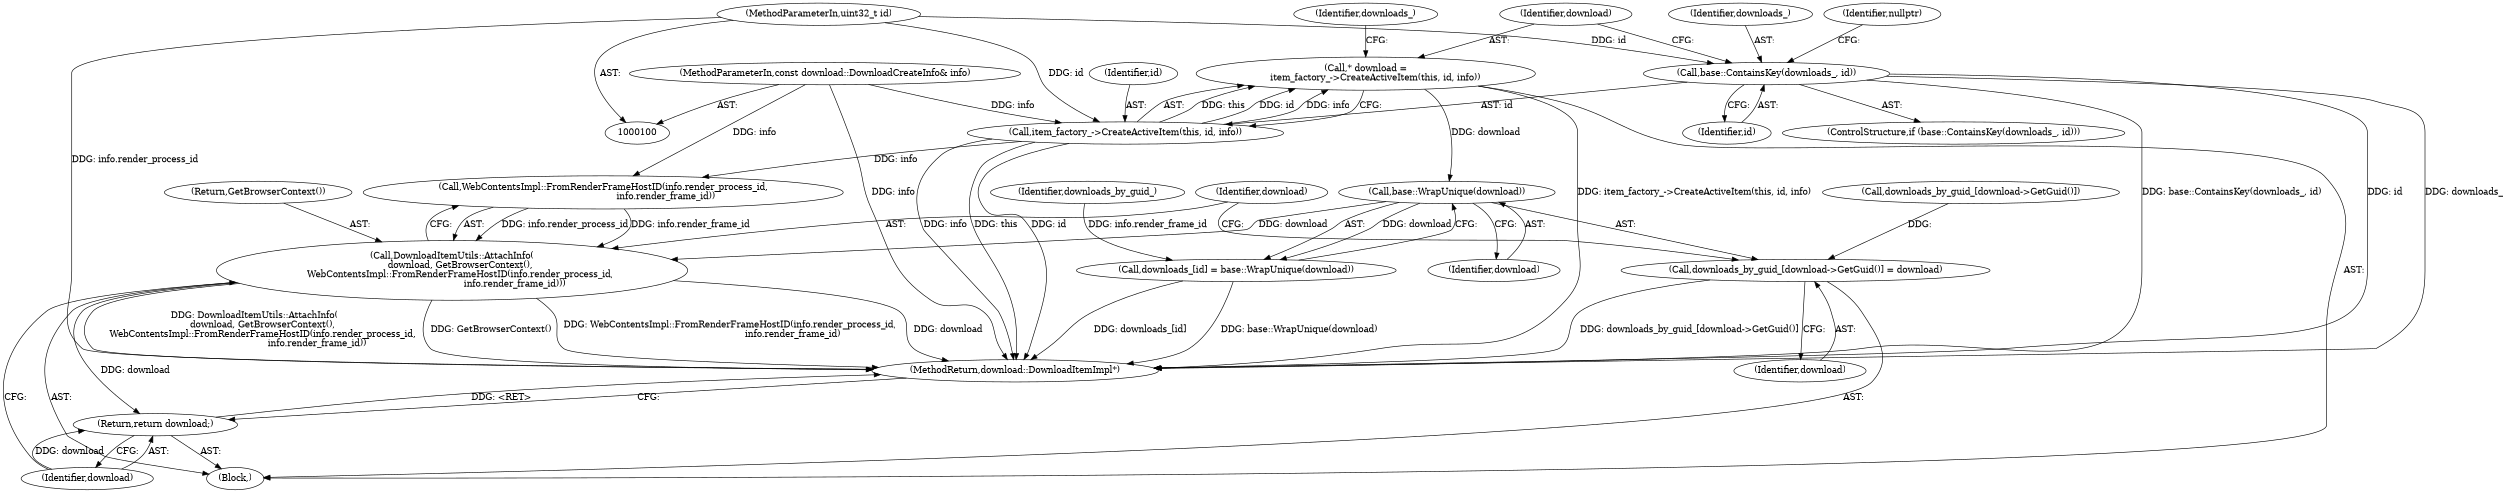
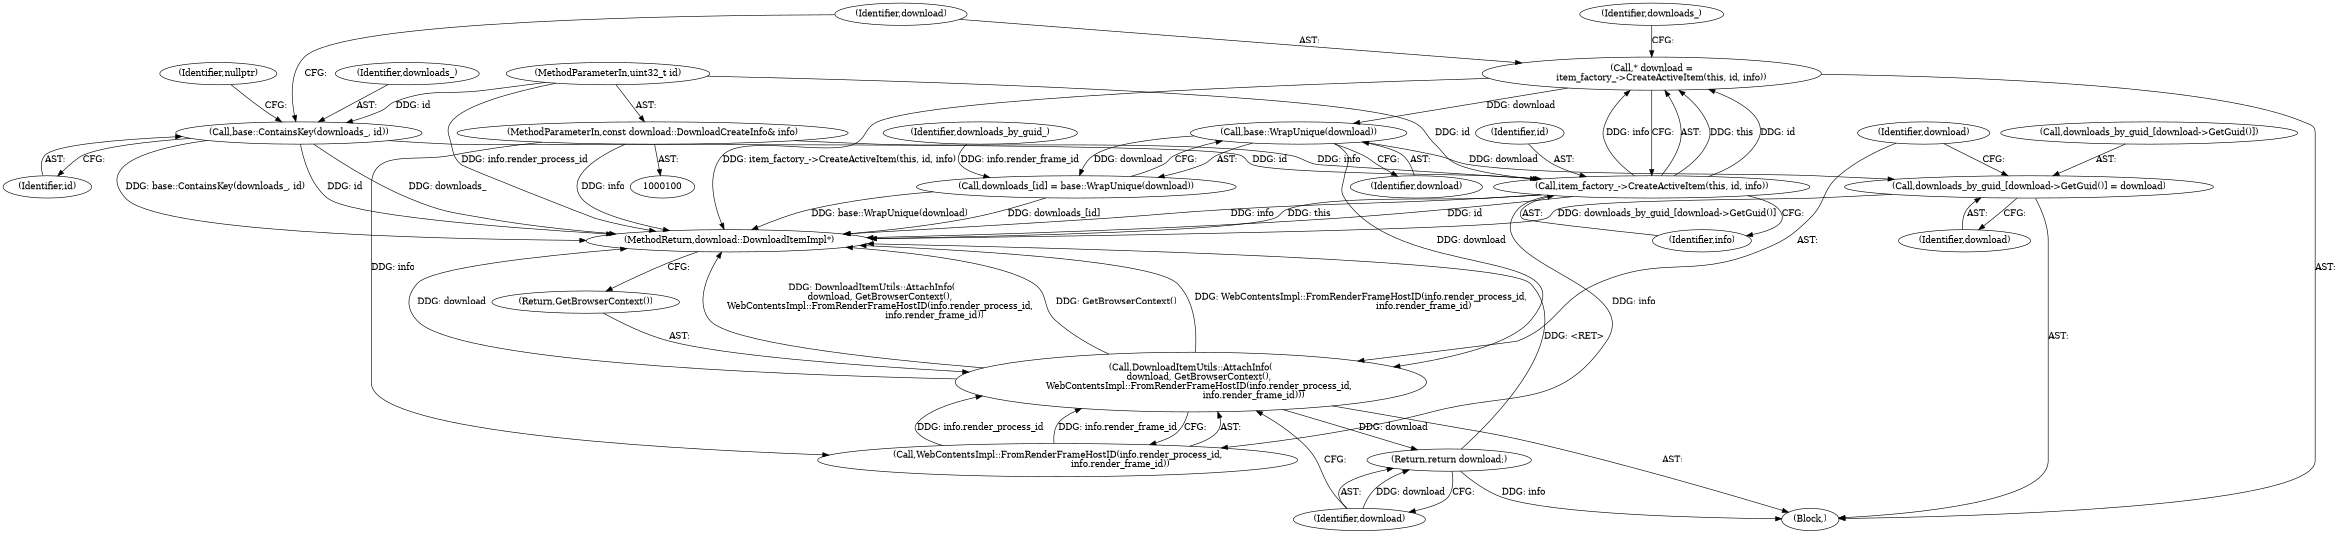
(630, 40) -> (628, 101)
(1497, 106) -> (1270, 160)
(1954, 133) -> none
(1627, 225) -> (1504, 160)
(1921, 225) -> (2108, 160)
none -> (1702, 241)
(571, 399) -> (654, 269)
(212, 452) -> (1524, 493)
